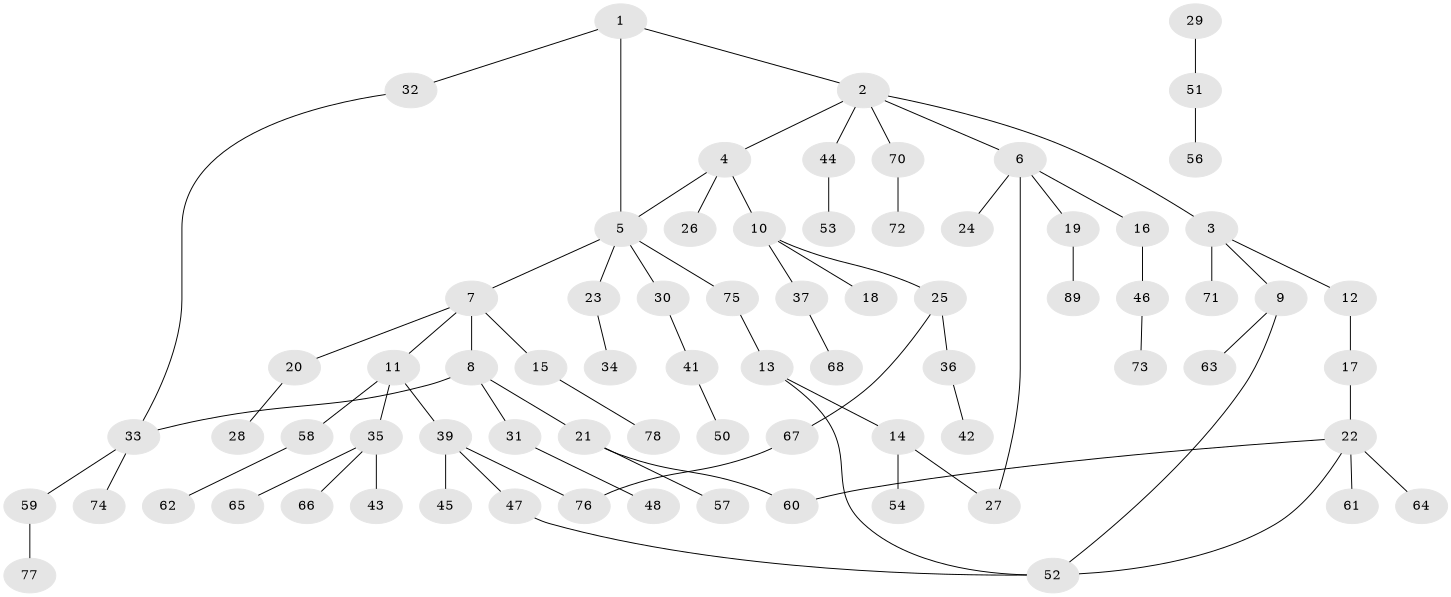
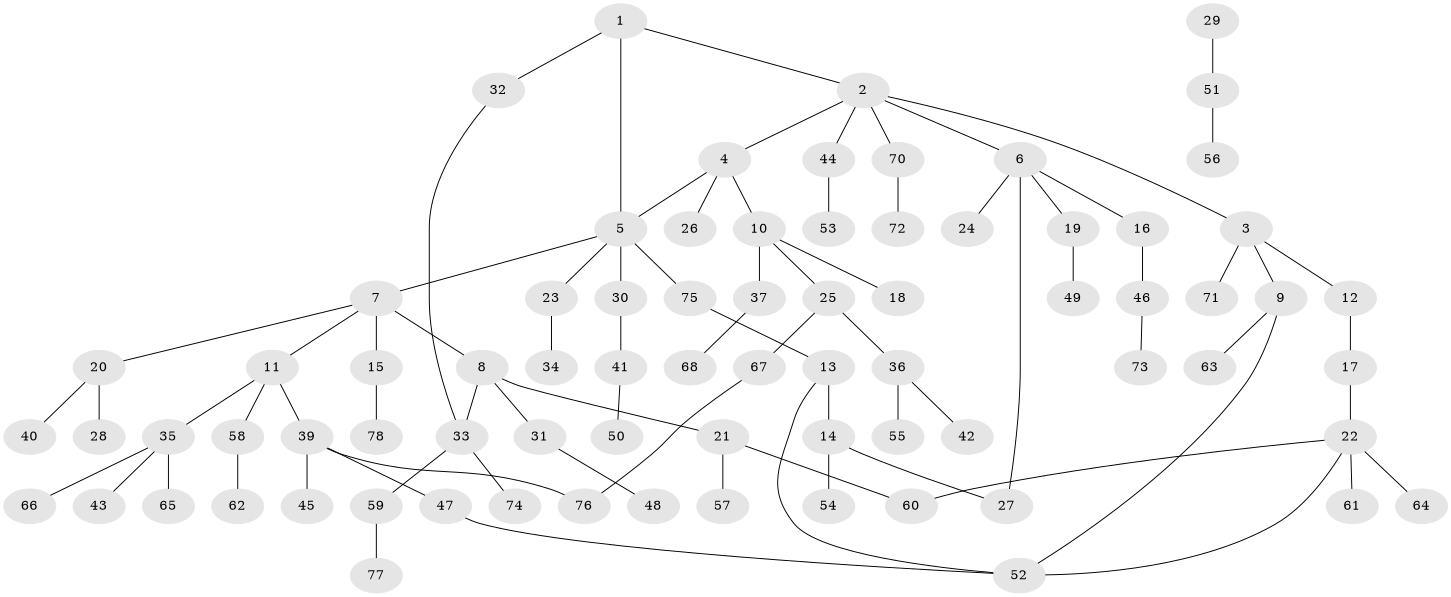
(1073, 298) -> (1073, 298)
none -> (30, 437)
none -> (898, 437)
